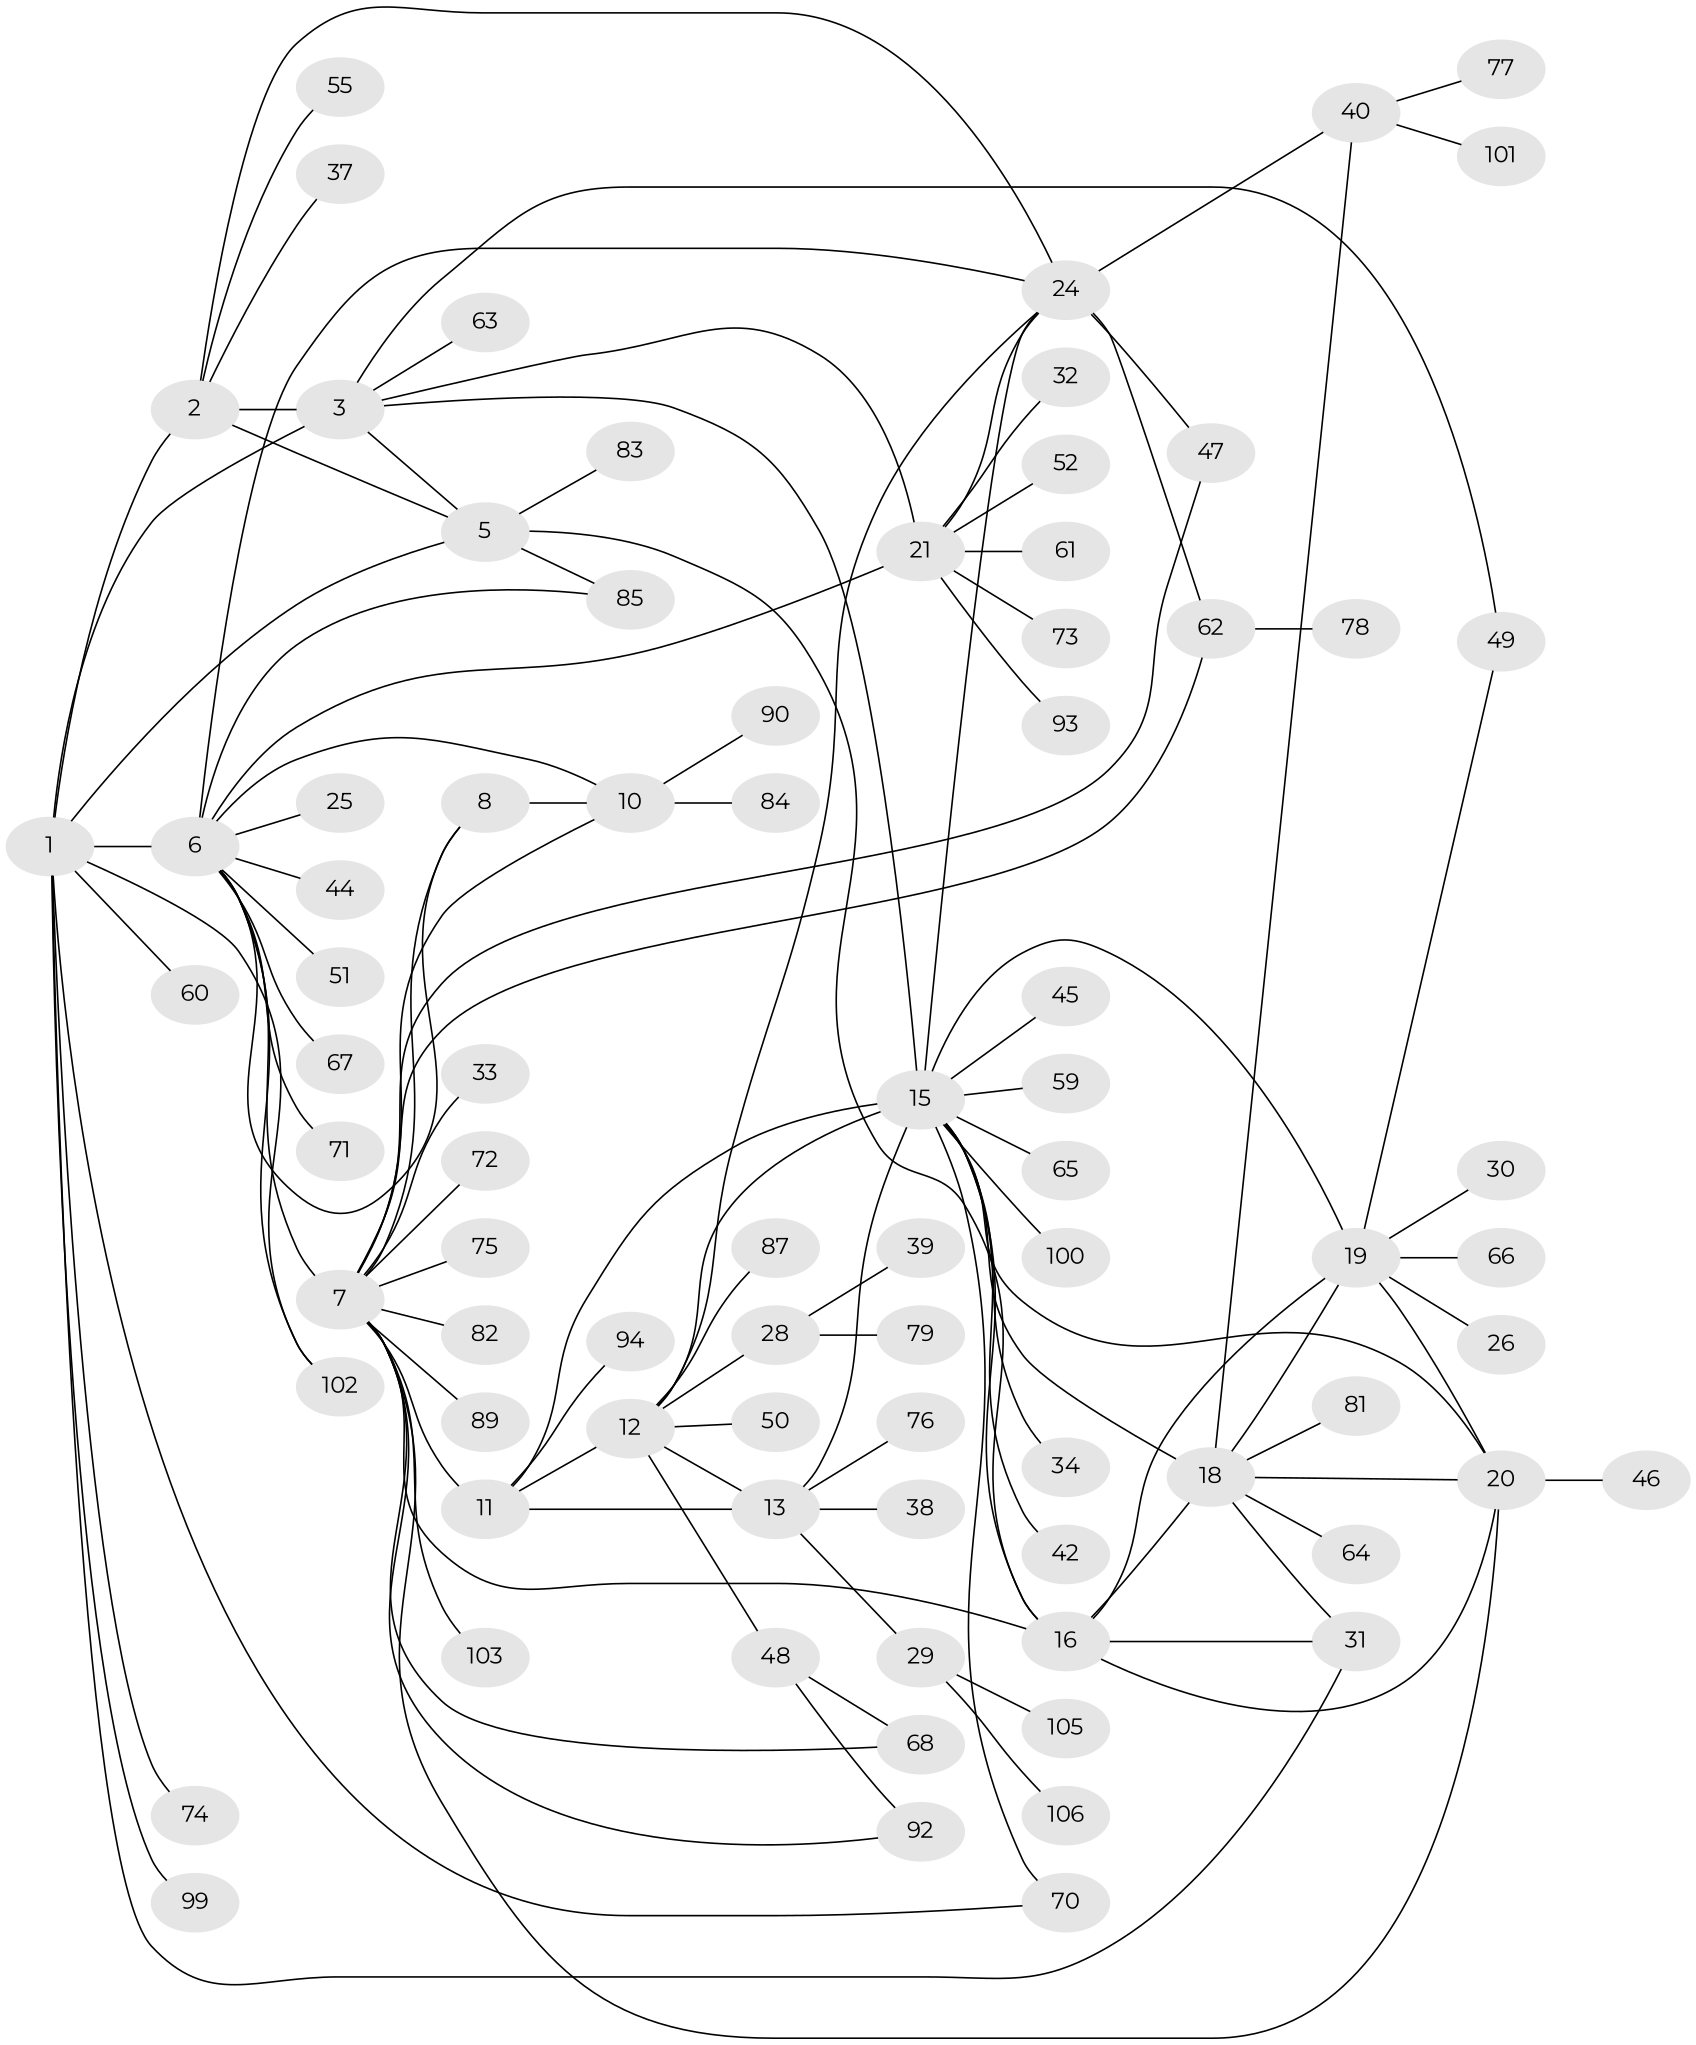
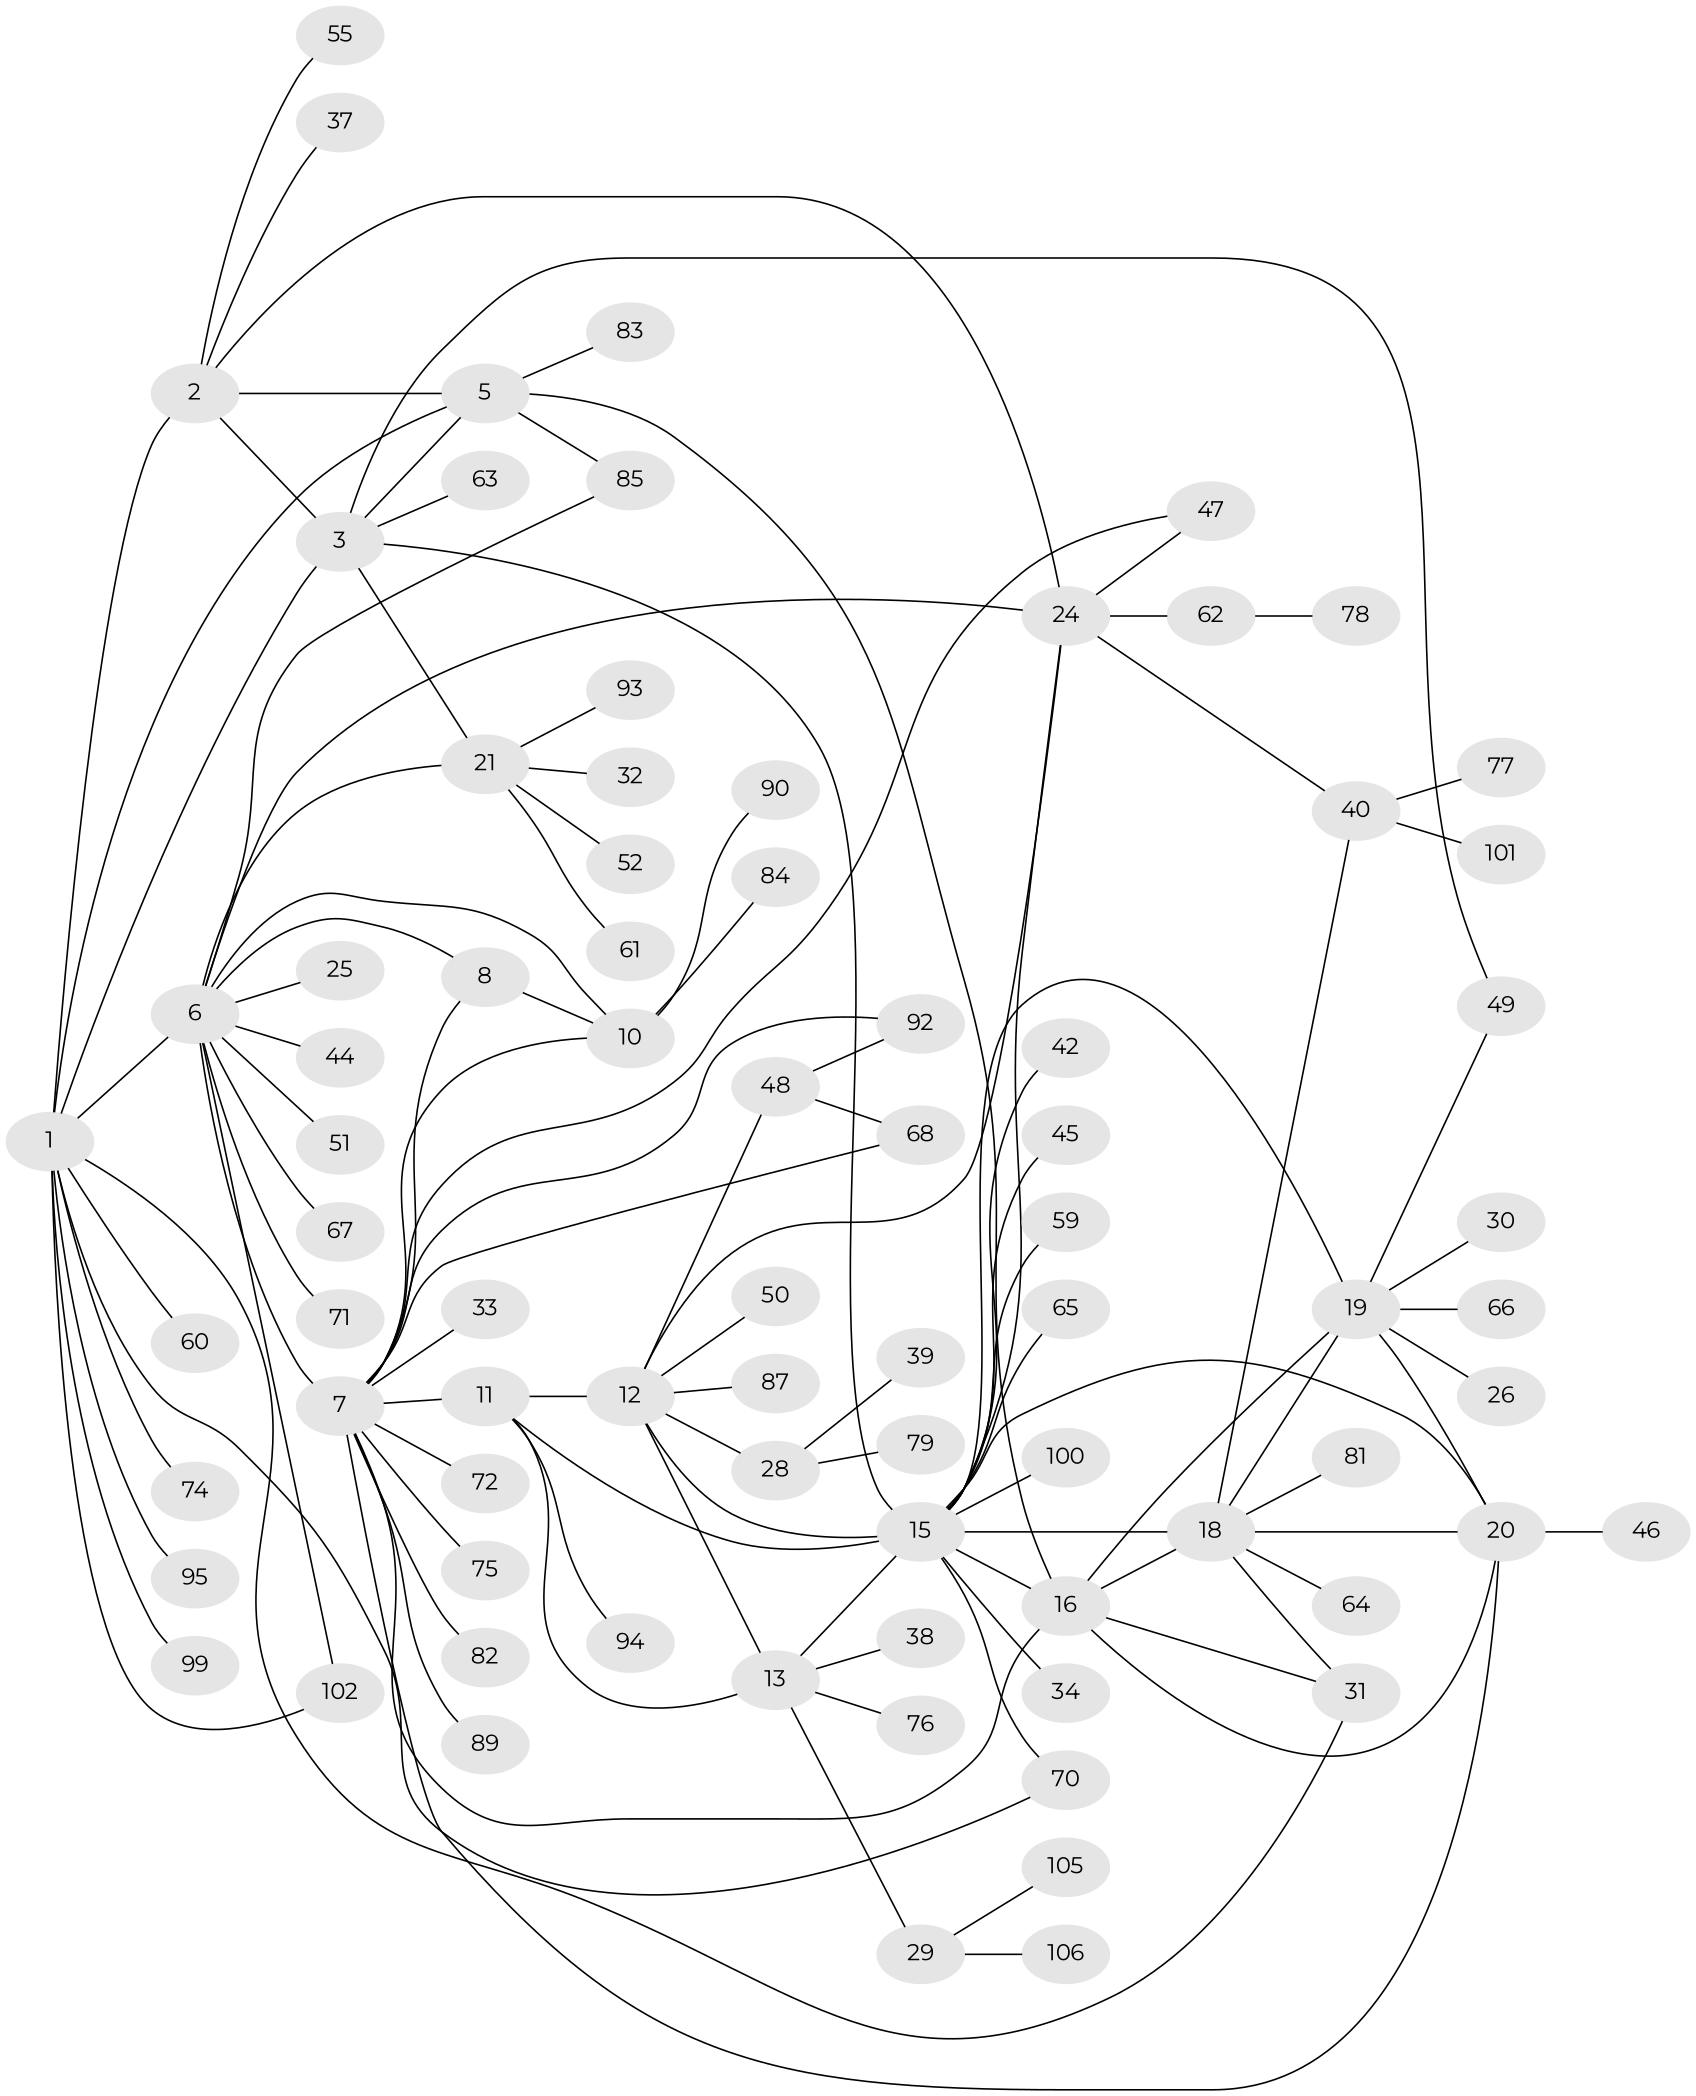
(992, 420) -> none
(1066, 639) -> none
(740, 929) -> none
none -> (195, 1579)
(485, 1658) -> none
